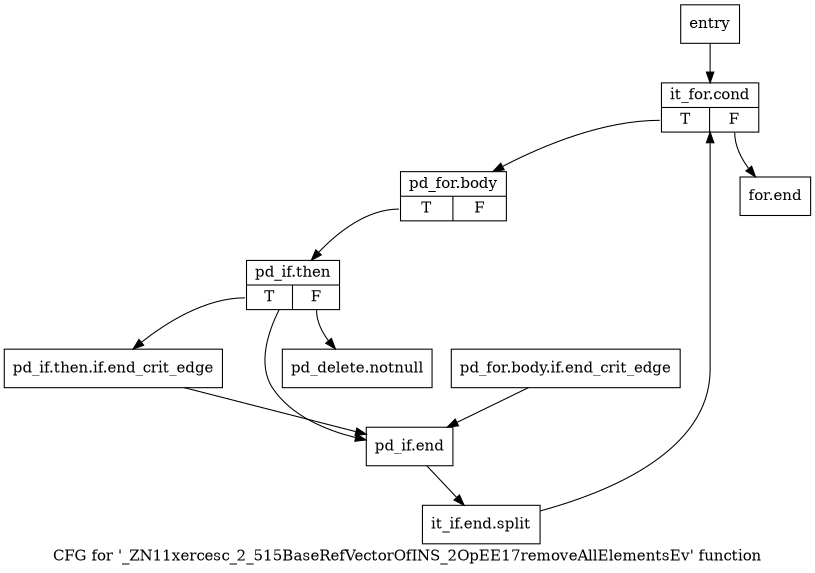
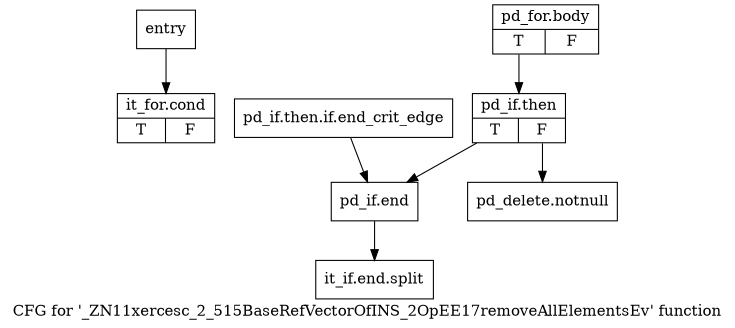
(579, 134) -> none
(775, 196) -> none
(190, 312) -> none
(566, 368) -> none
(709, 375) -> none
